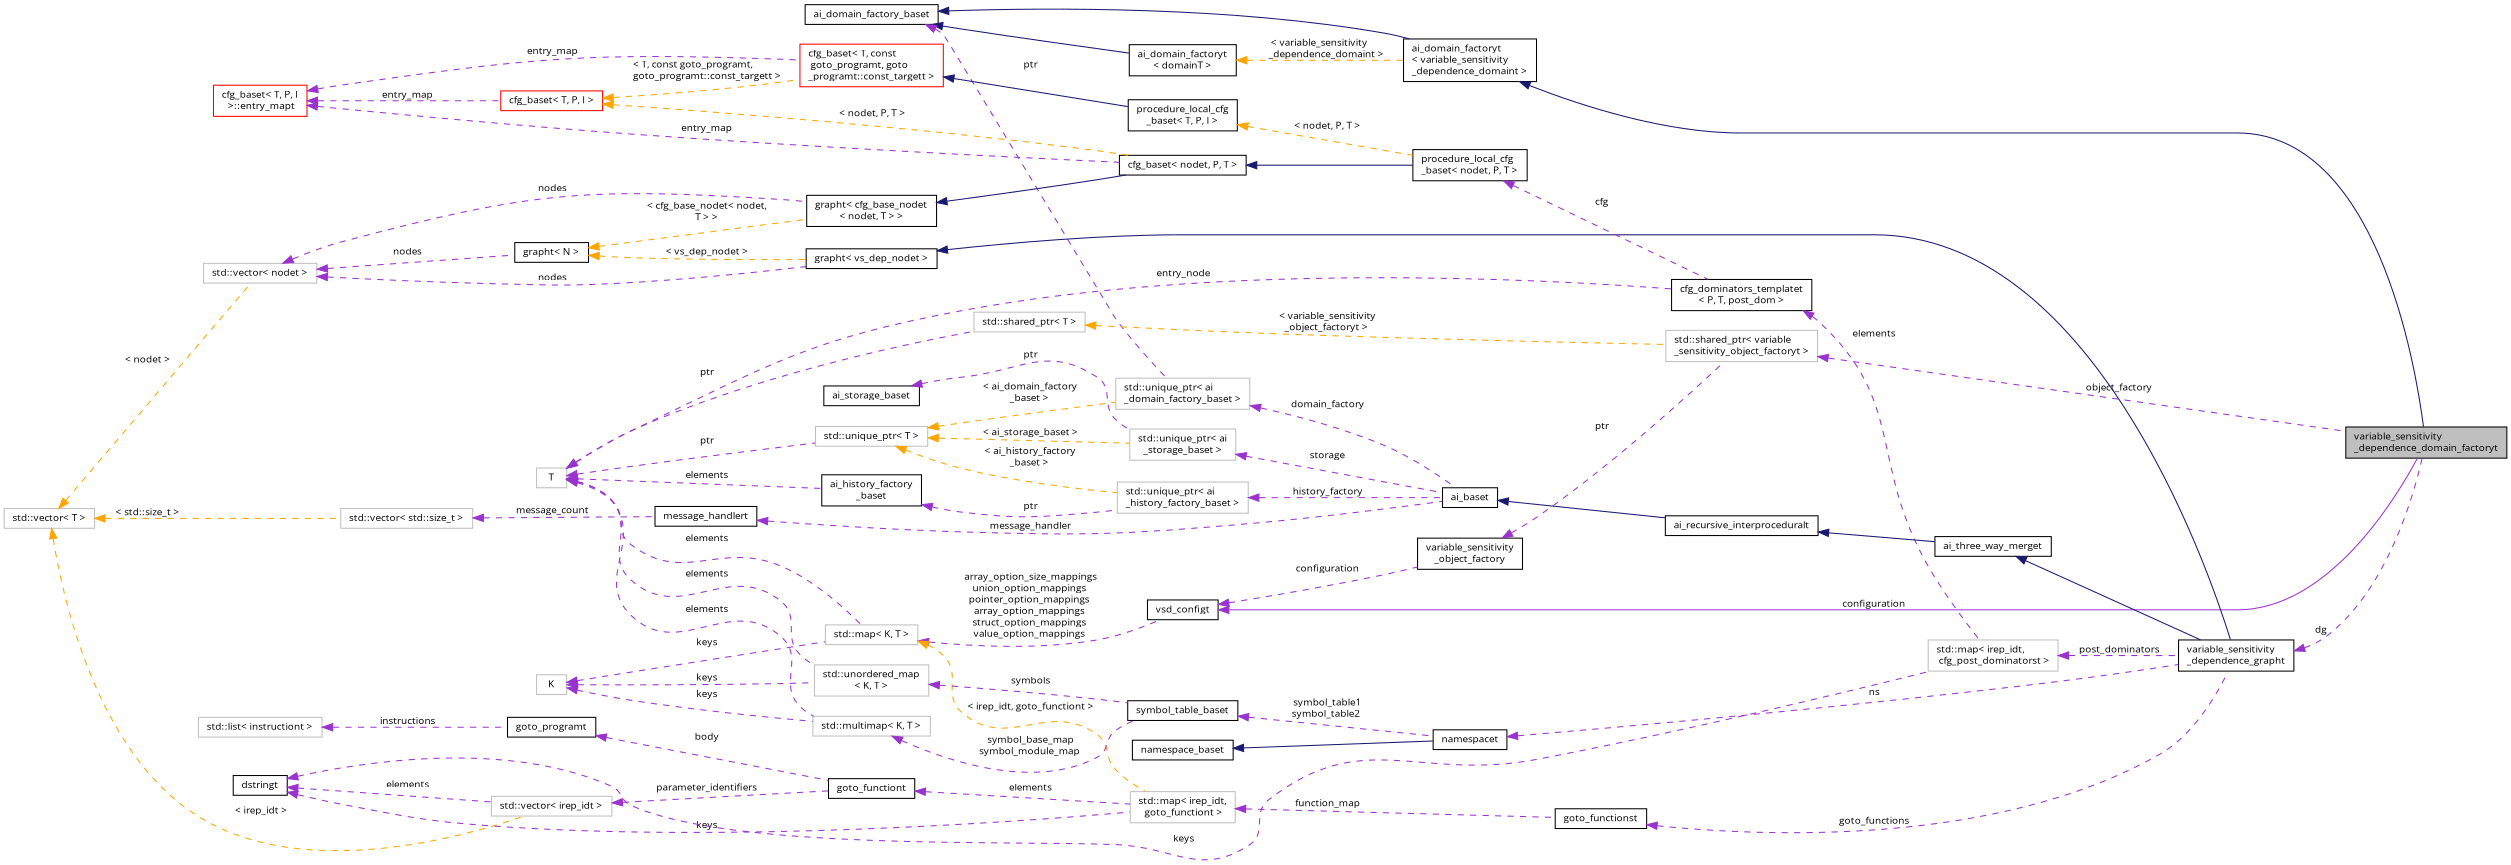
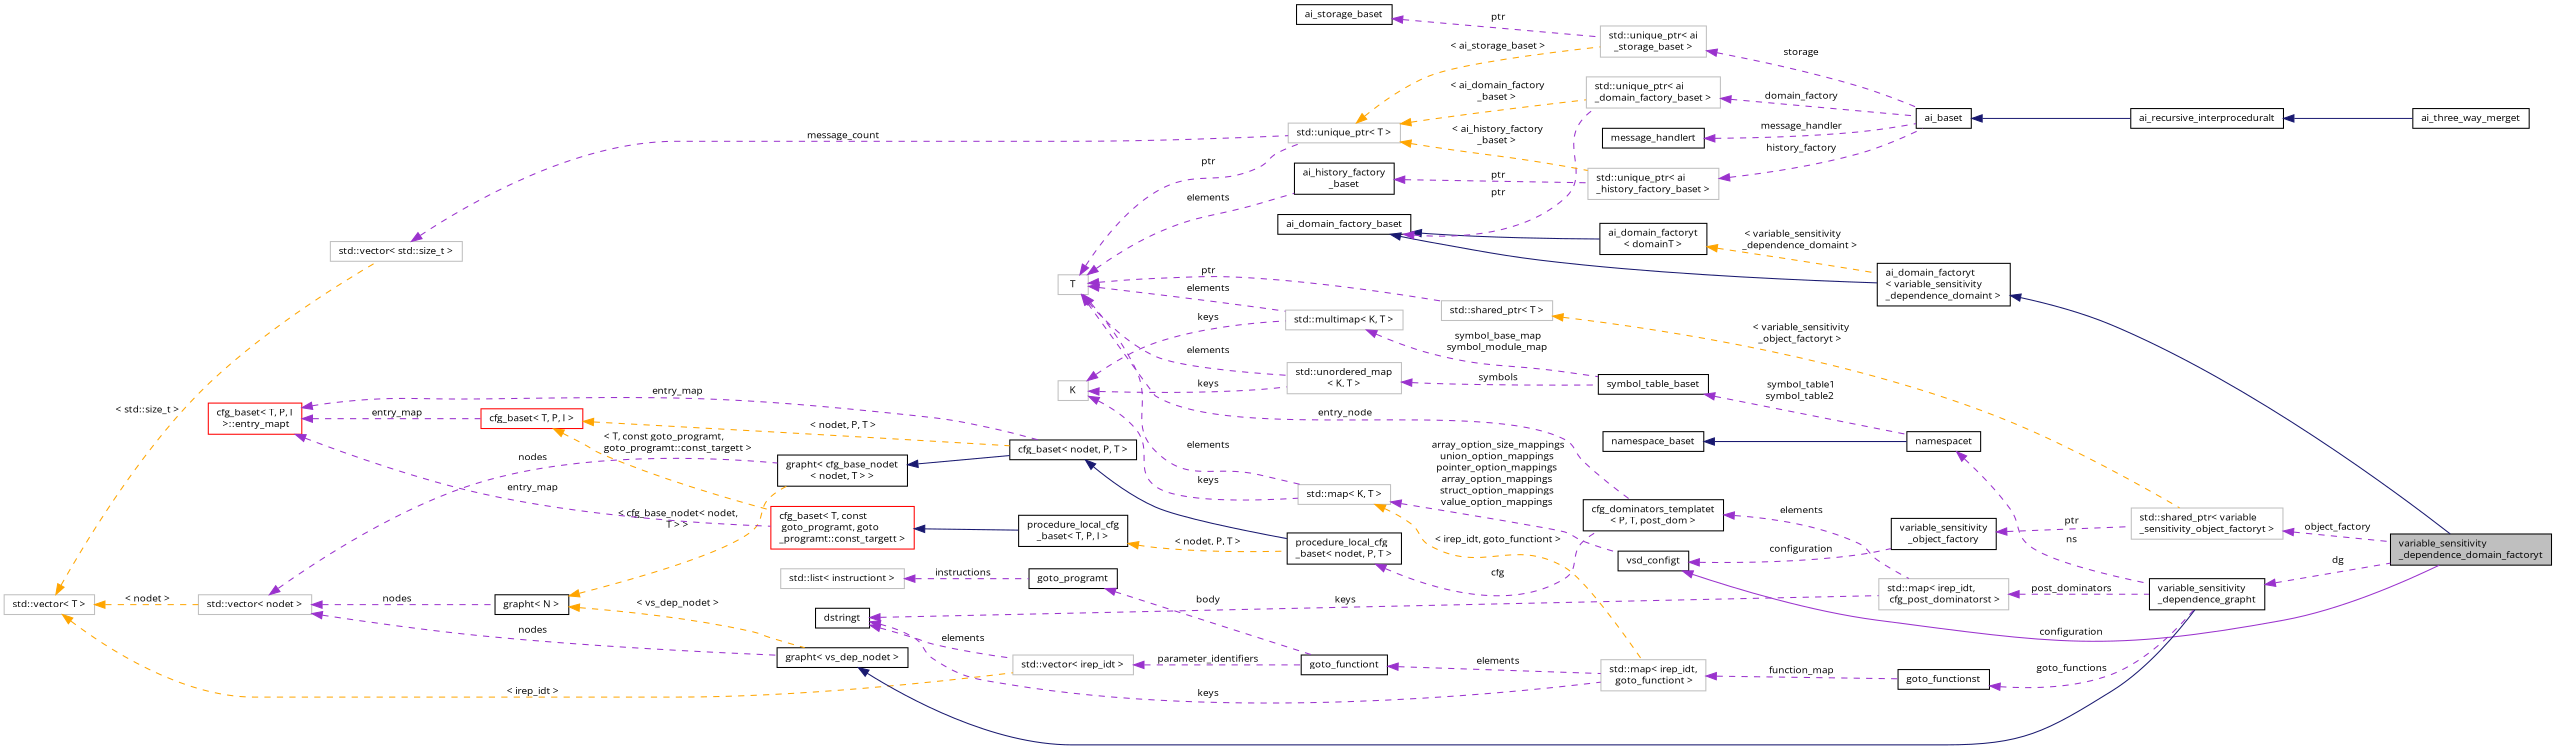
(569, 517) -> (844, 141)
(2113, 600) -> none
